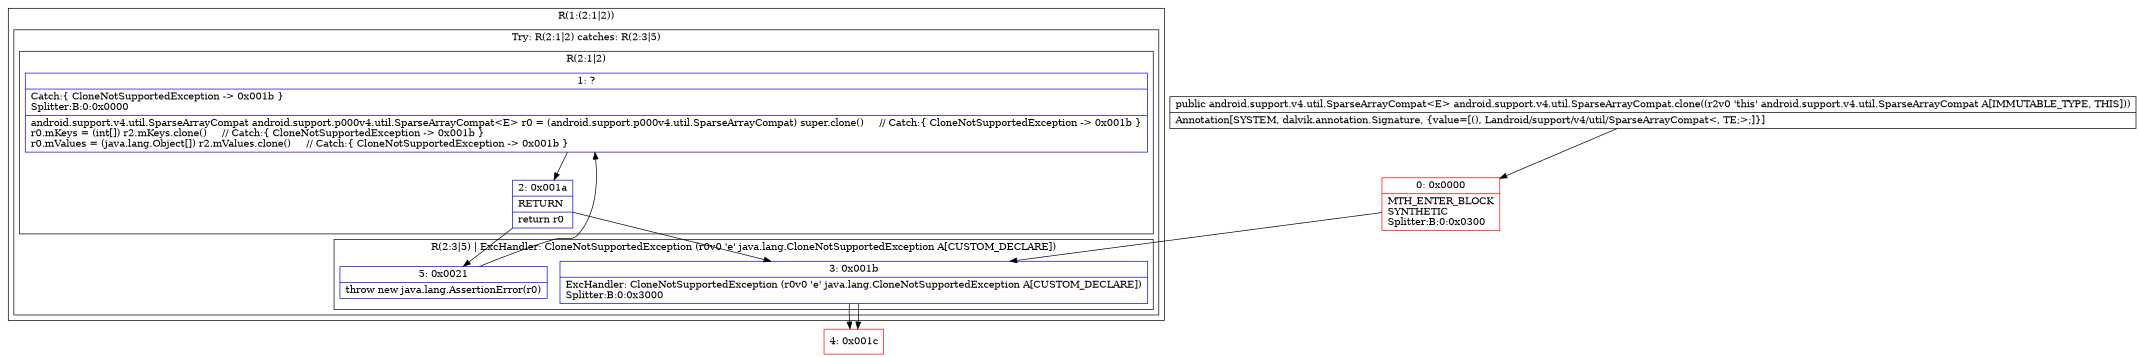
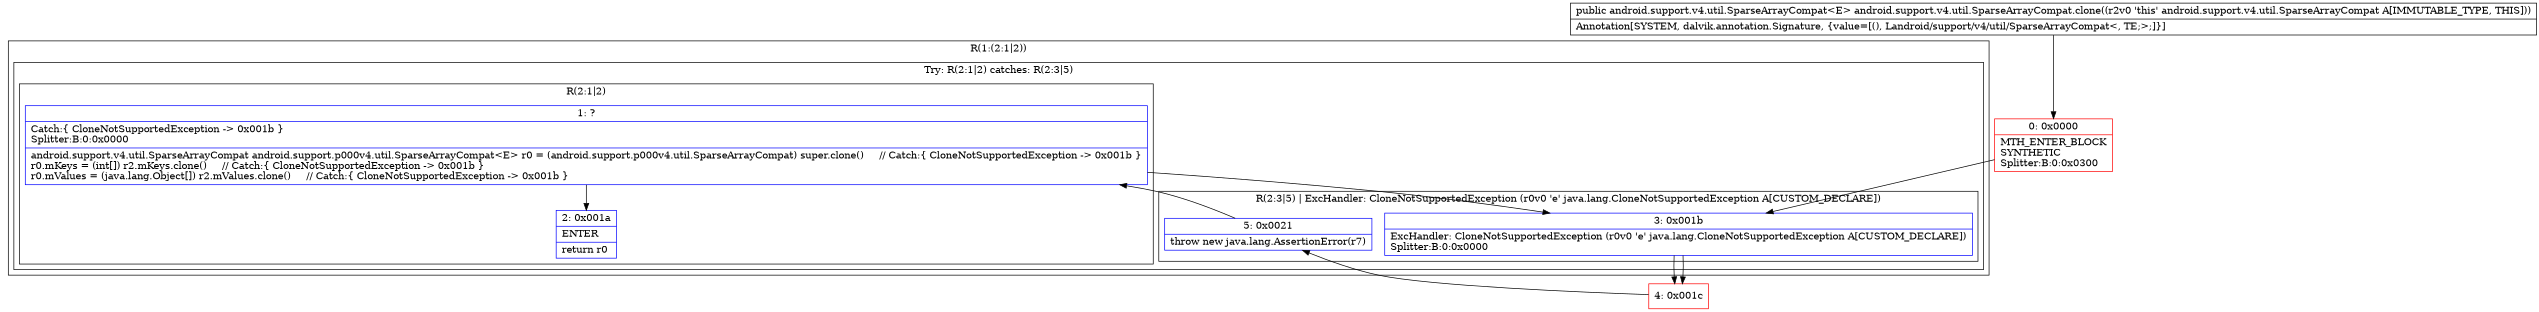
(541, 204) -> (580, 234)
(640, 229) -> (1326, 186)
(491, 245) -> (1477, 286)
(444, 290) -> (1268, 242)
(615, 295) -> (1439, 247)
